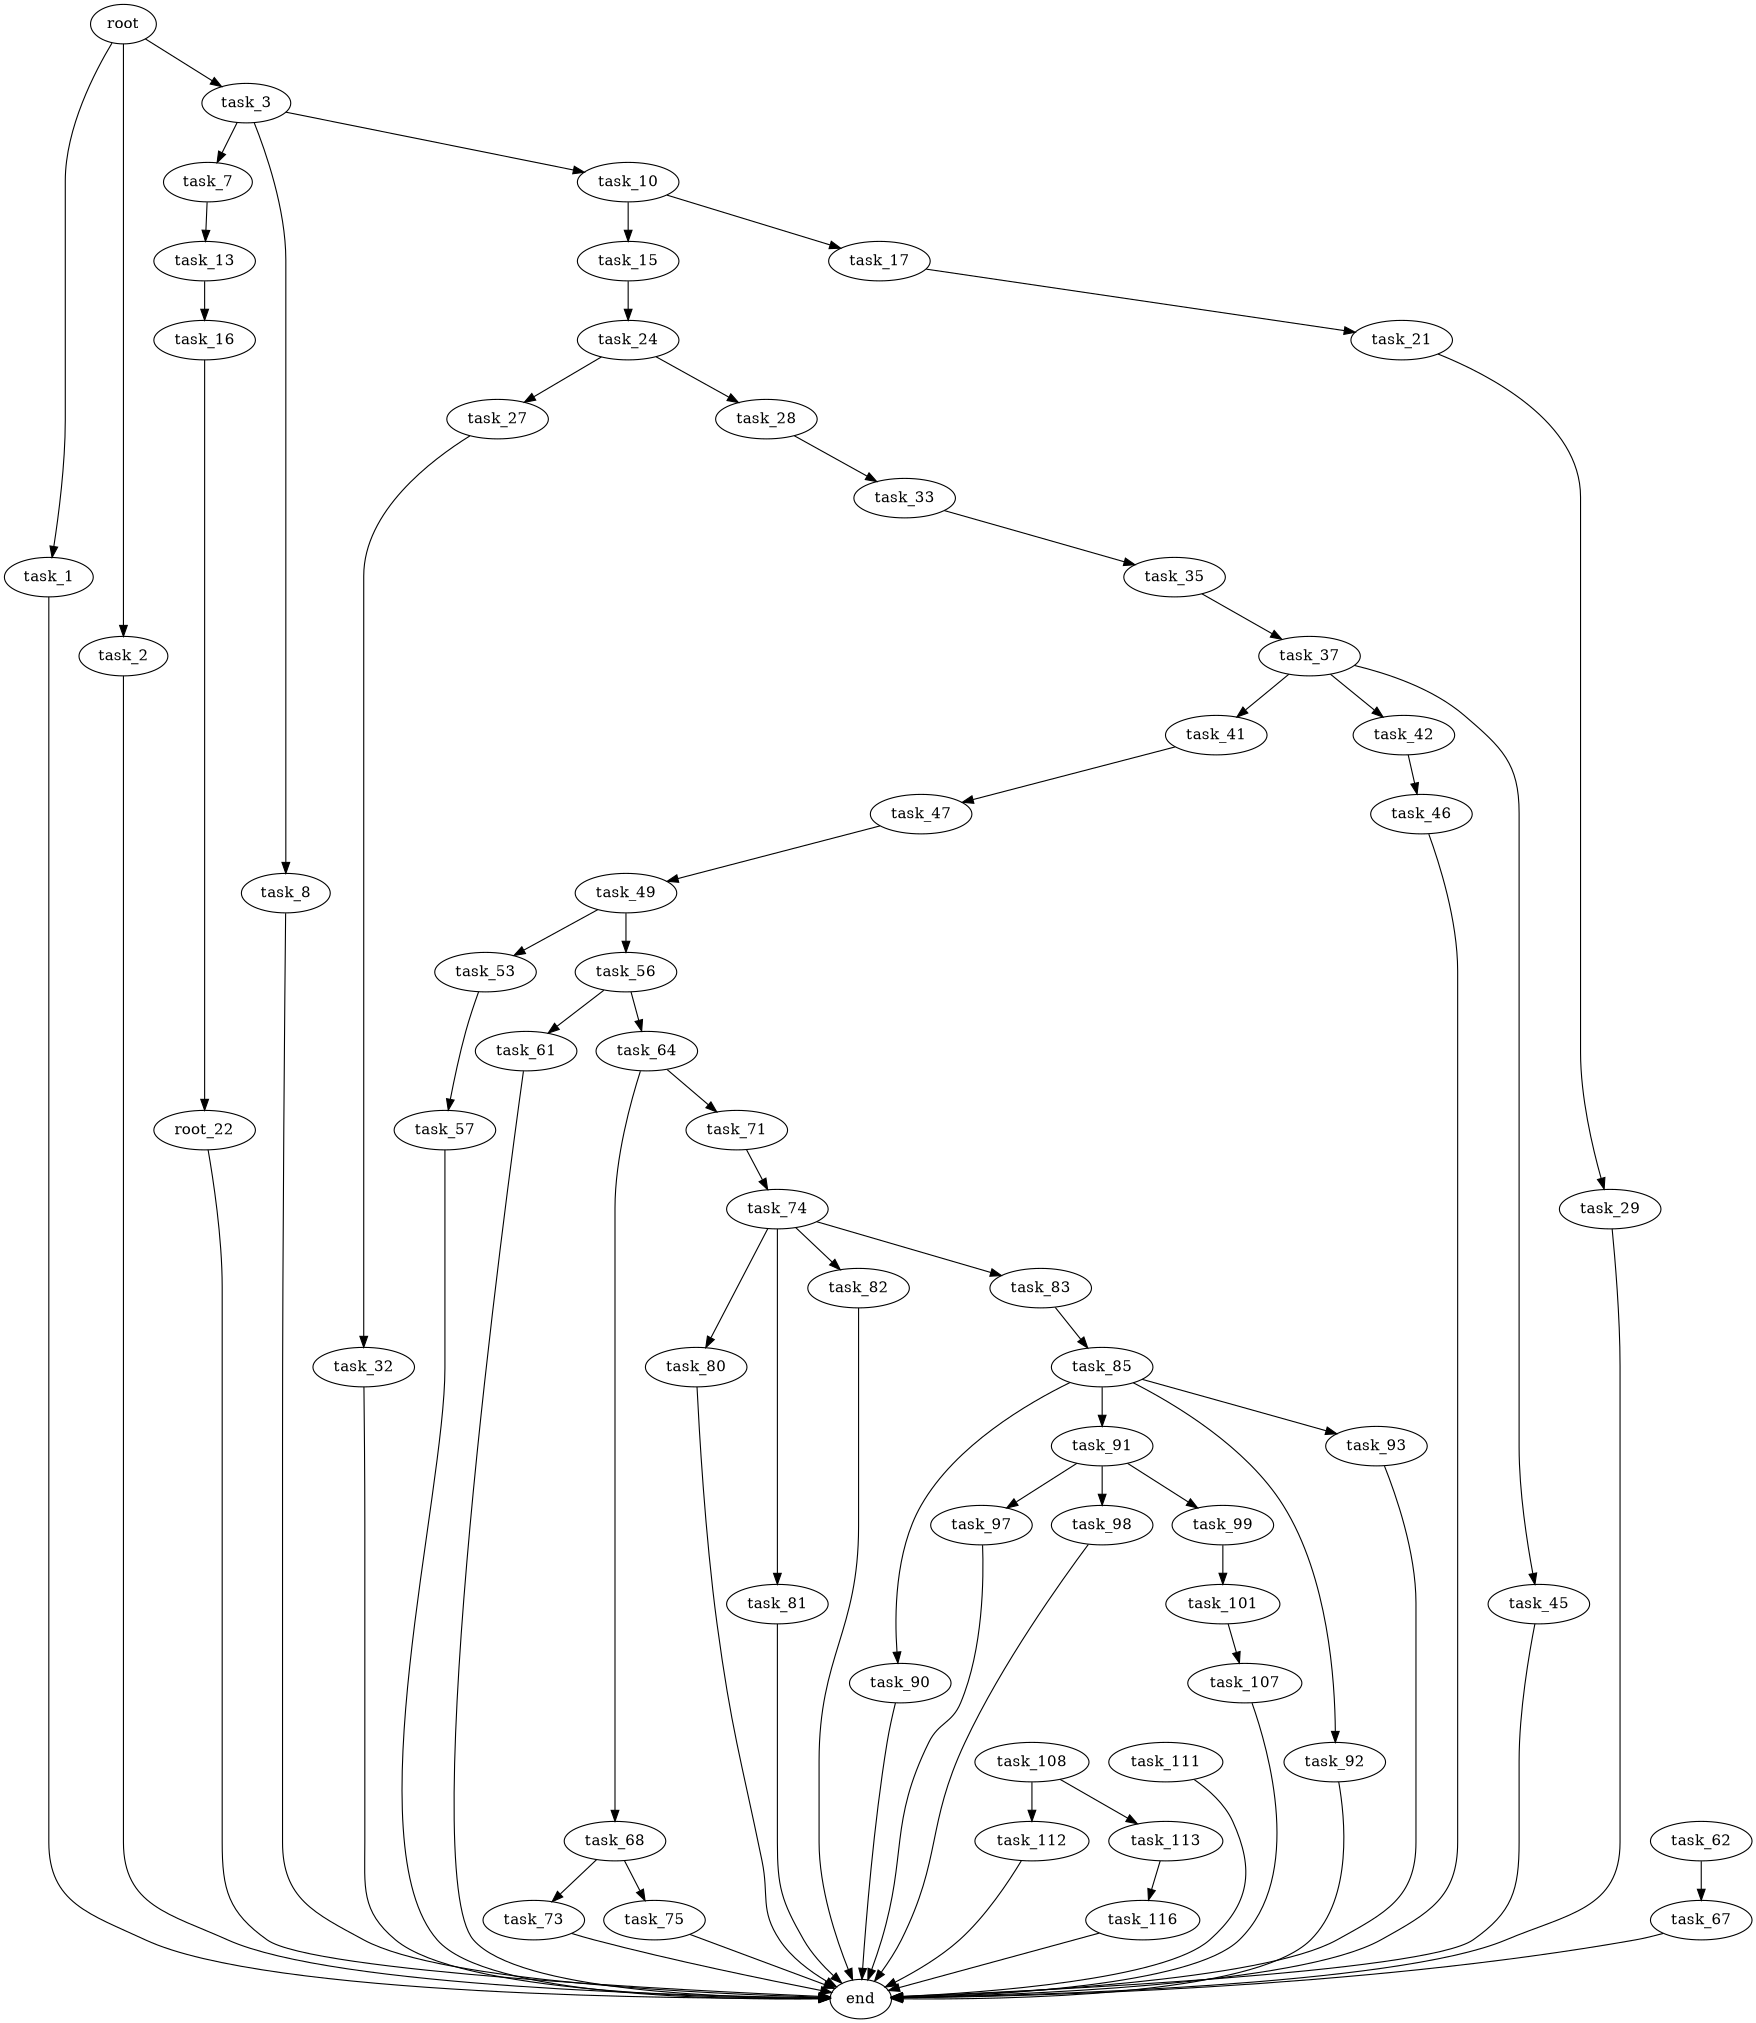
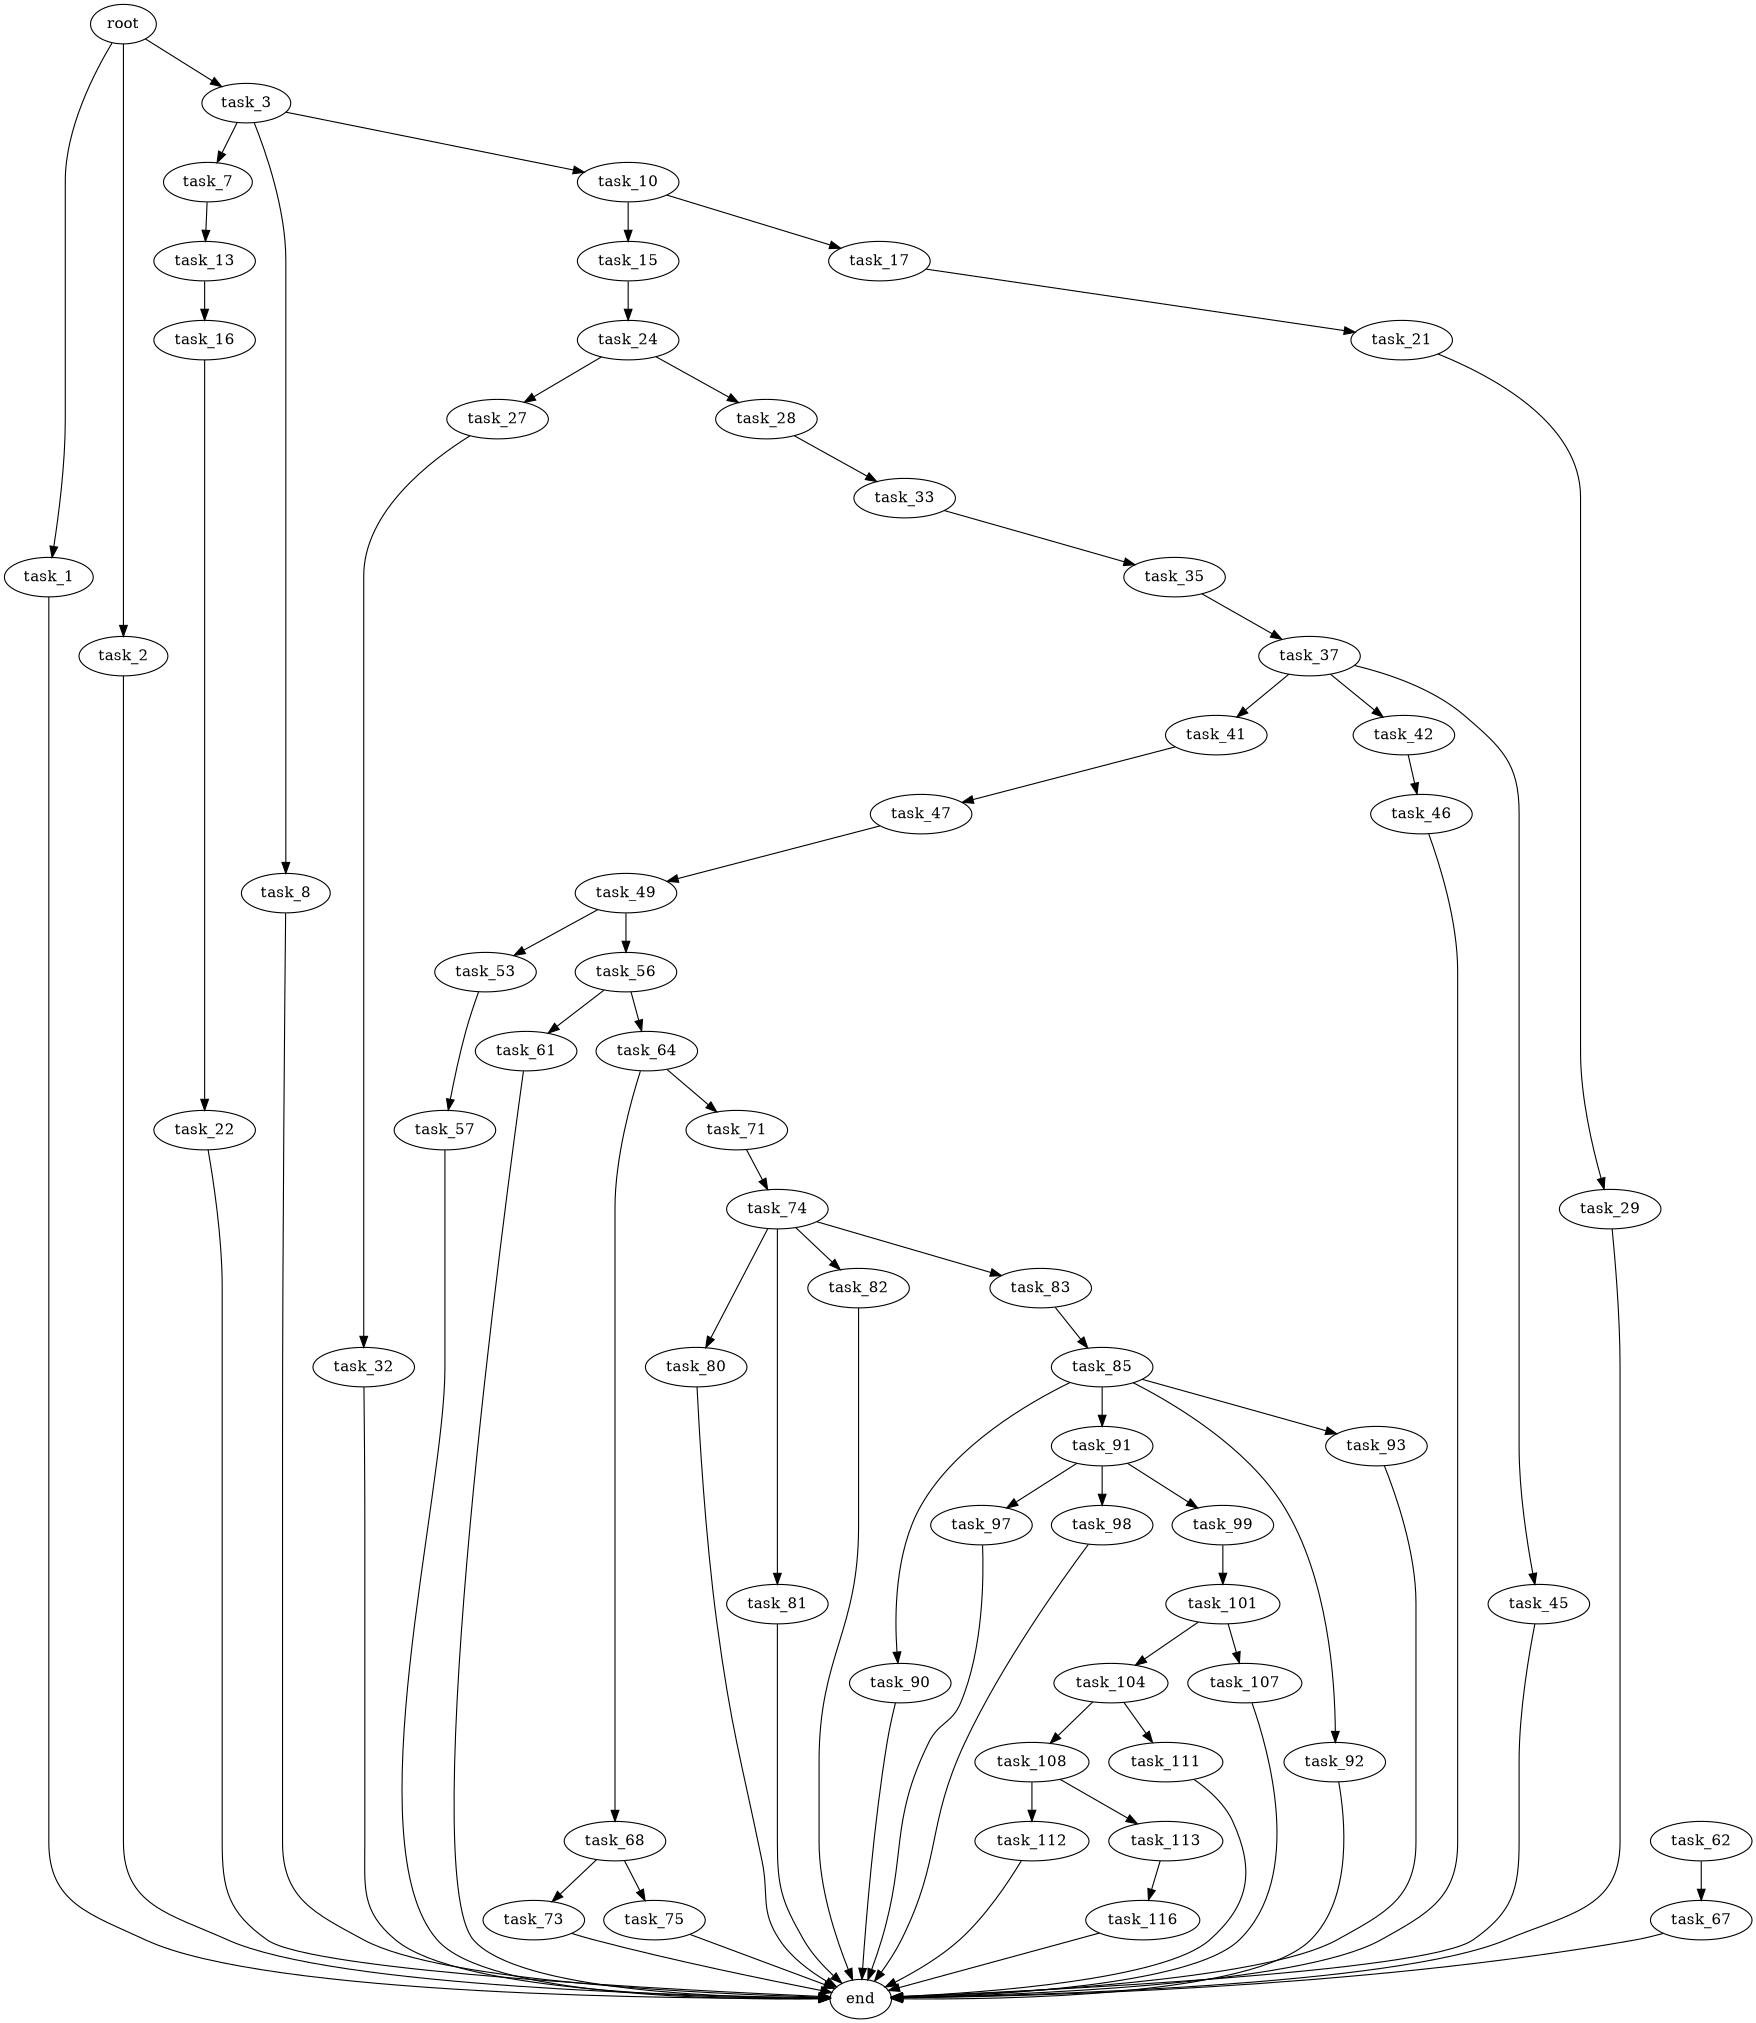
(205, 1130) -> (205, 1130)
none -> (1111, 1683)
